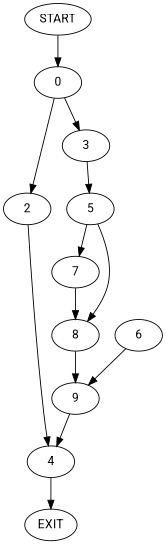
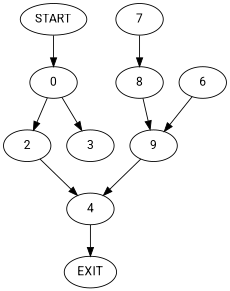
(90, 209) -> none
